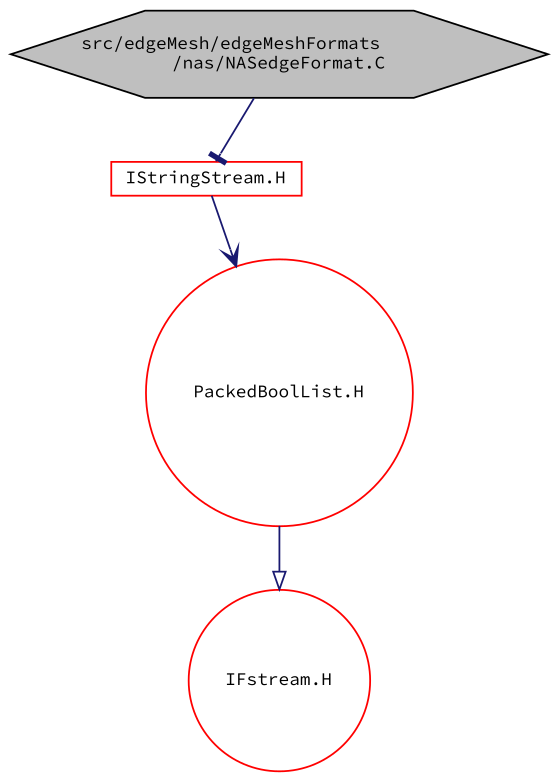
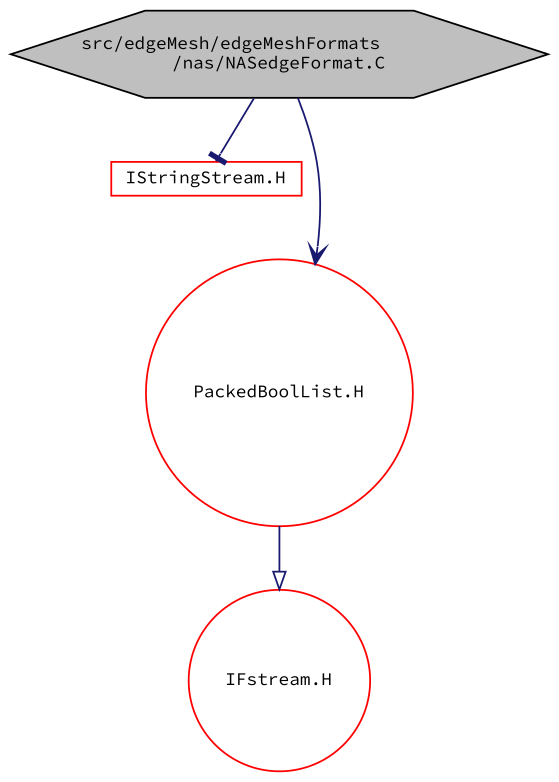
(221, 223) -> (318, 171)
